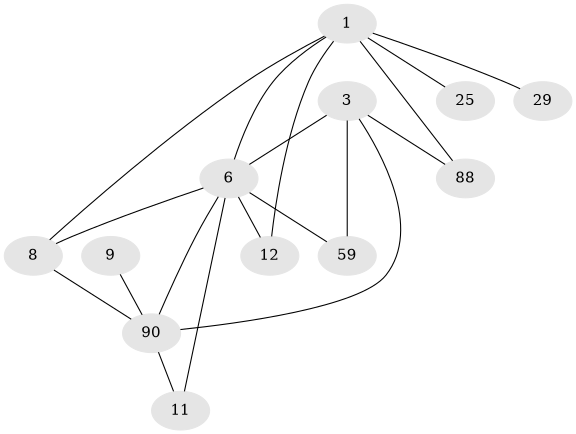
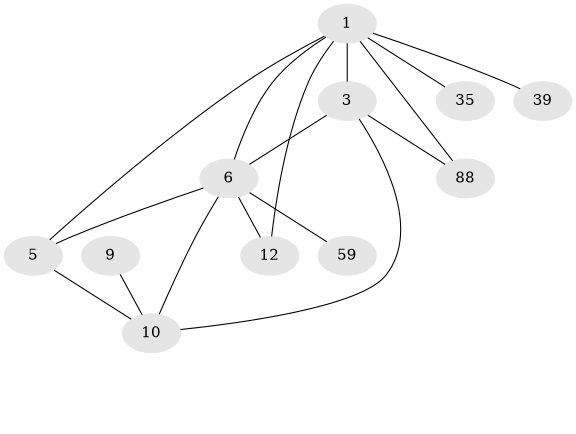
(465, 101) -> (465, 101)
(543, 101) -> (543, 101)
(347, 178) -> (347, 62)
(33, 256) -> (33, 256)
(152, 333) -> (152, 333)
(181, 411) -> none
